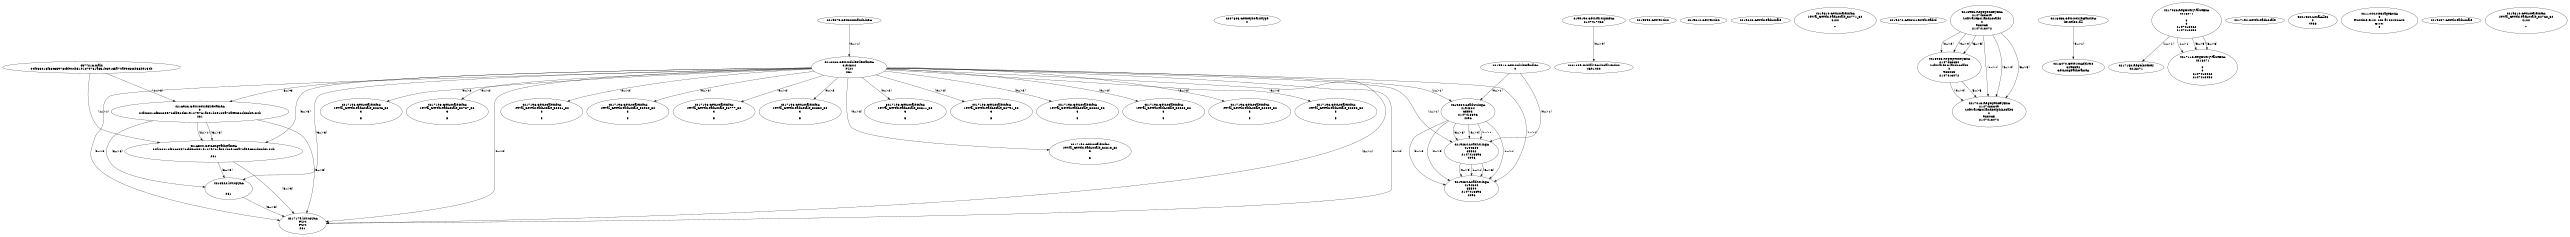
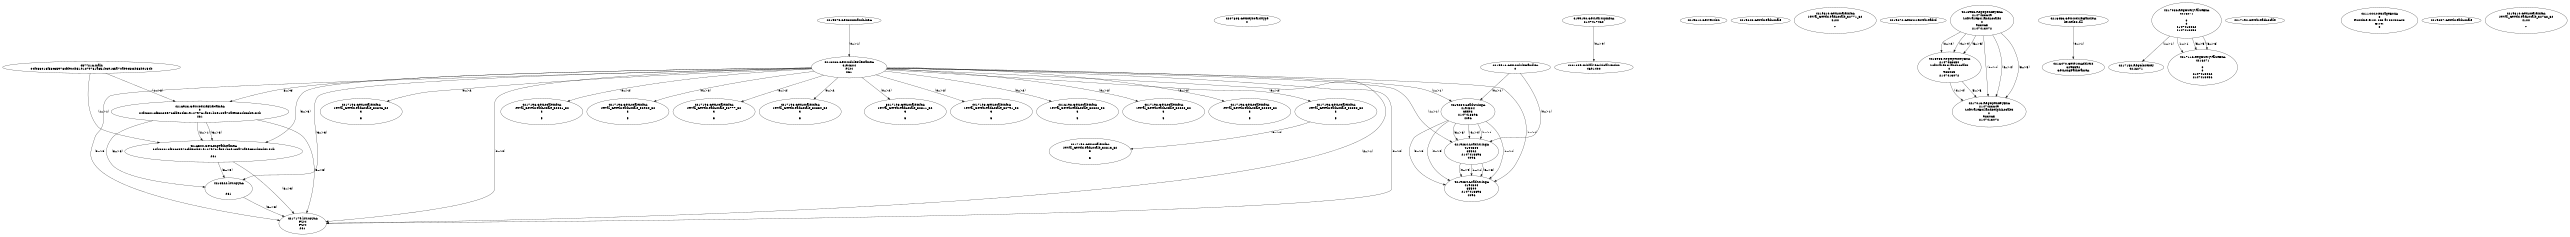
(1653, 20) -> none
(2313, 20) -> none
(447, 112) -> none
(1078, 112) -> (1078, 112)
(923, 142) -> (1222, 140)
